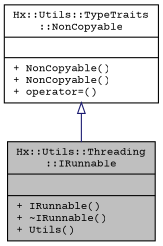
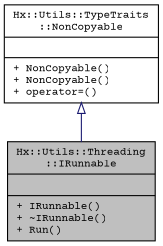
(46, 230) -> (39, 230)
